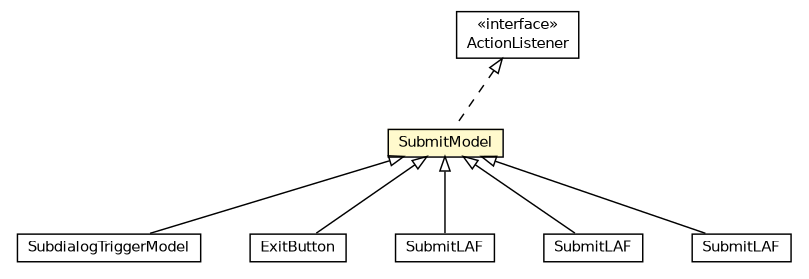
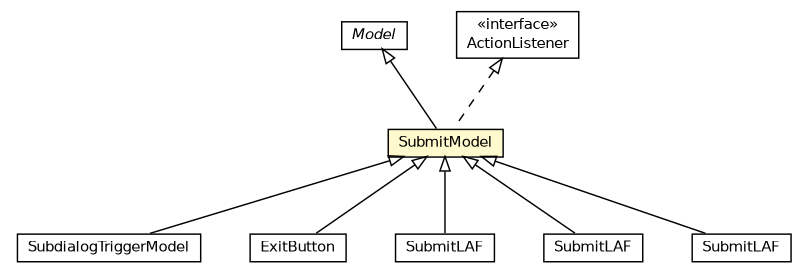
none -> (374, 35)
